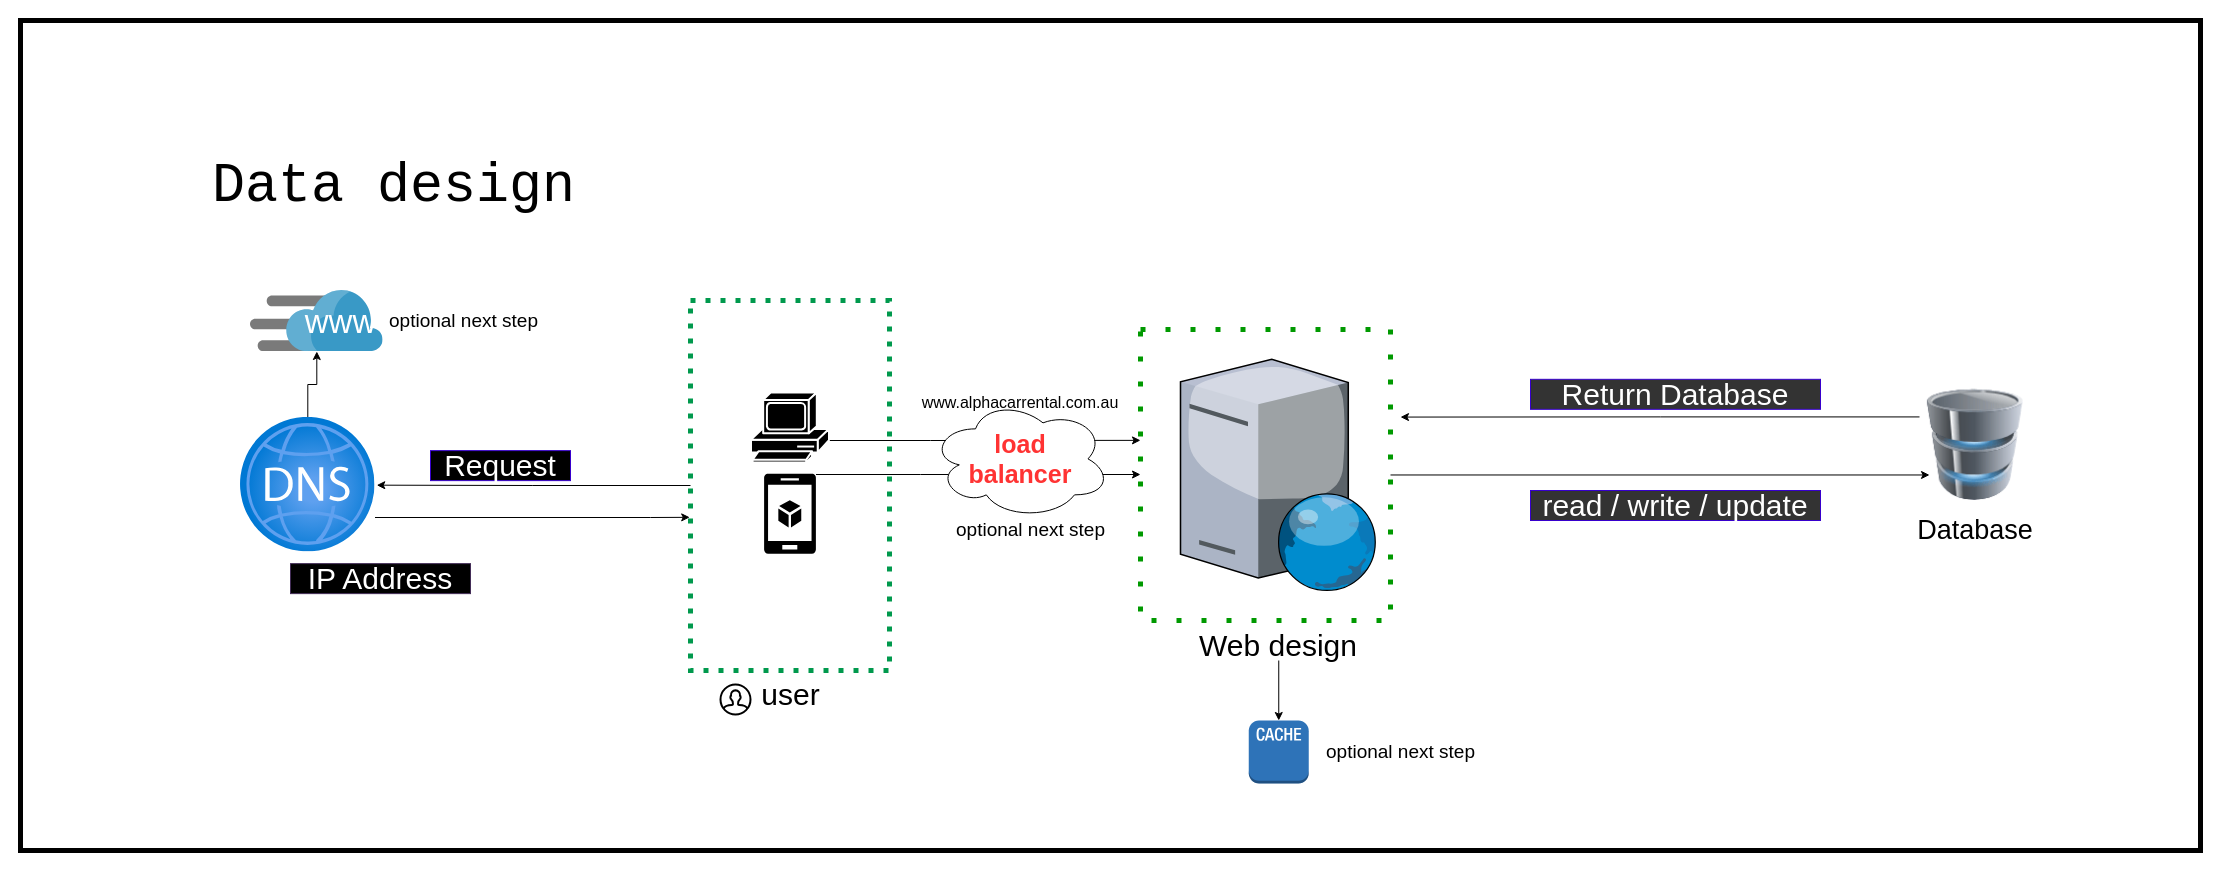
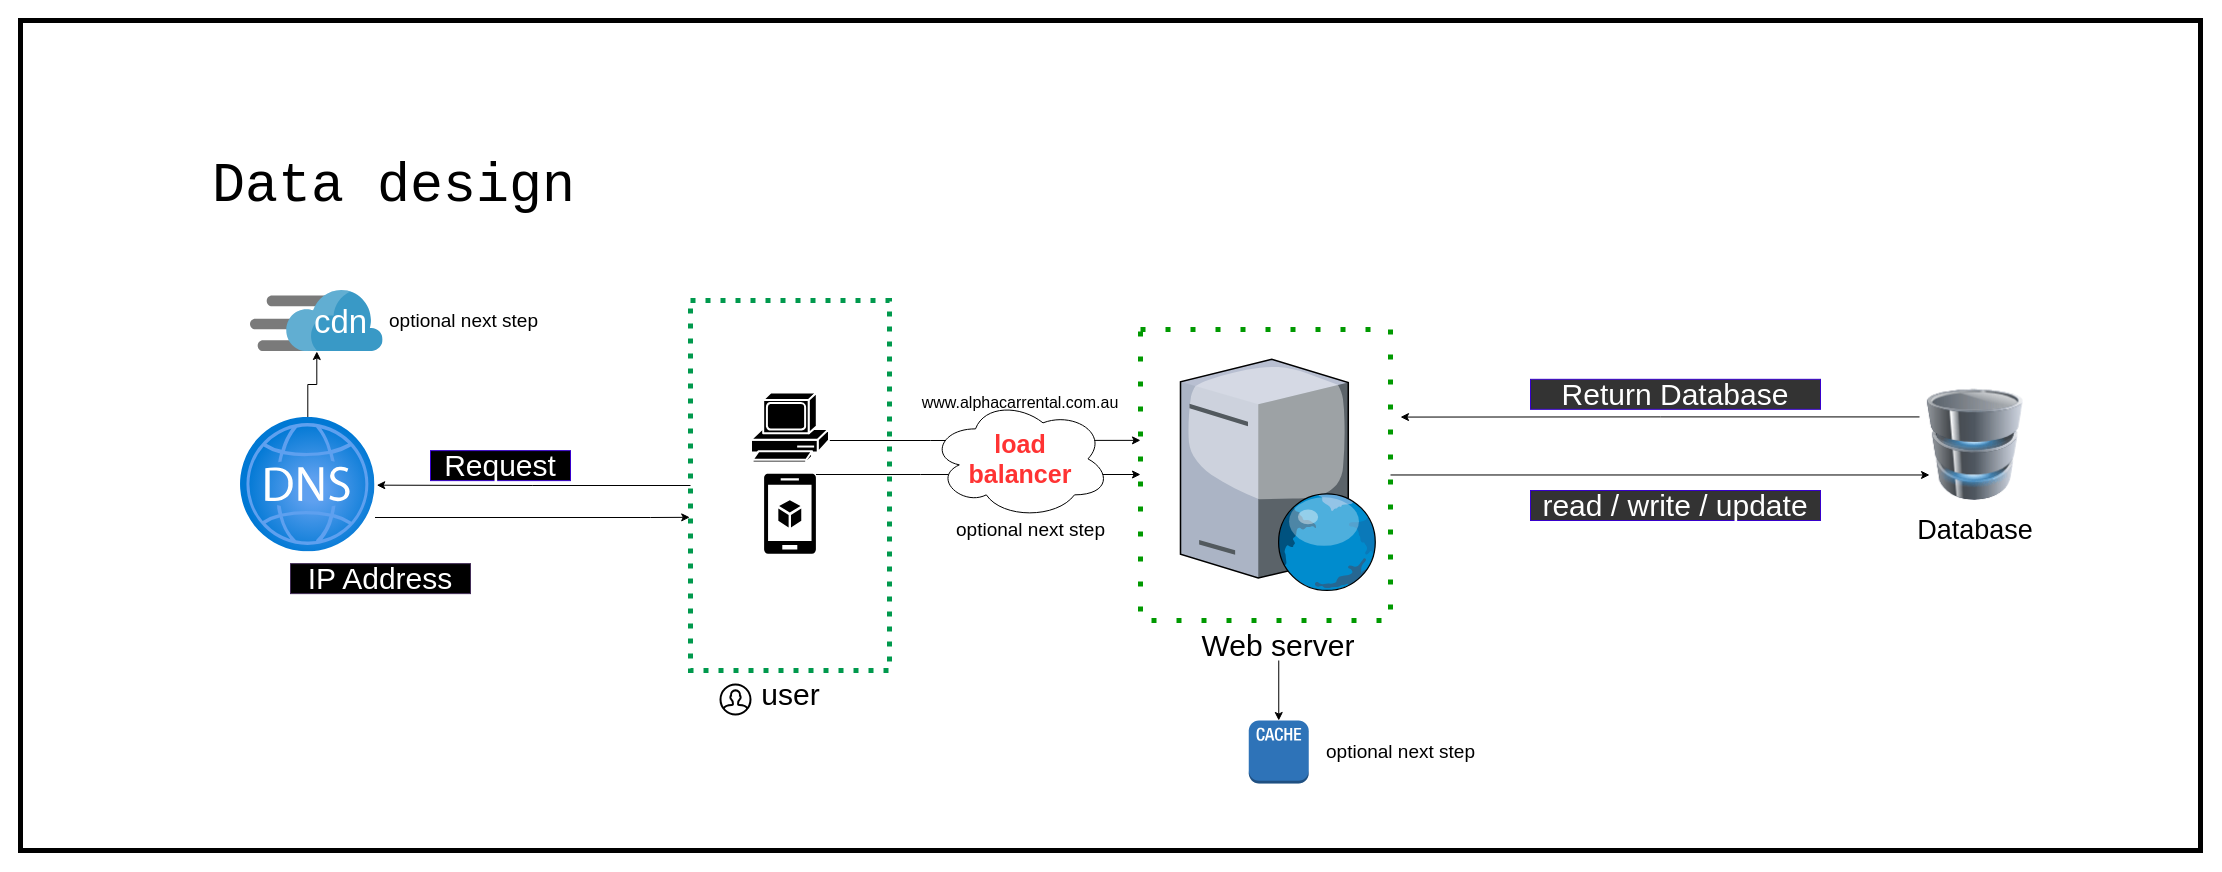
(341, 322) -> (341, 322)
(1279, 646) -> (1279, 646)
